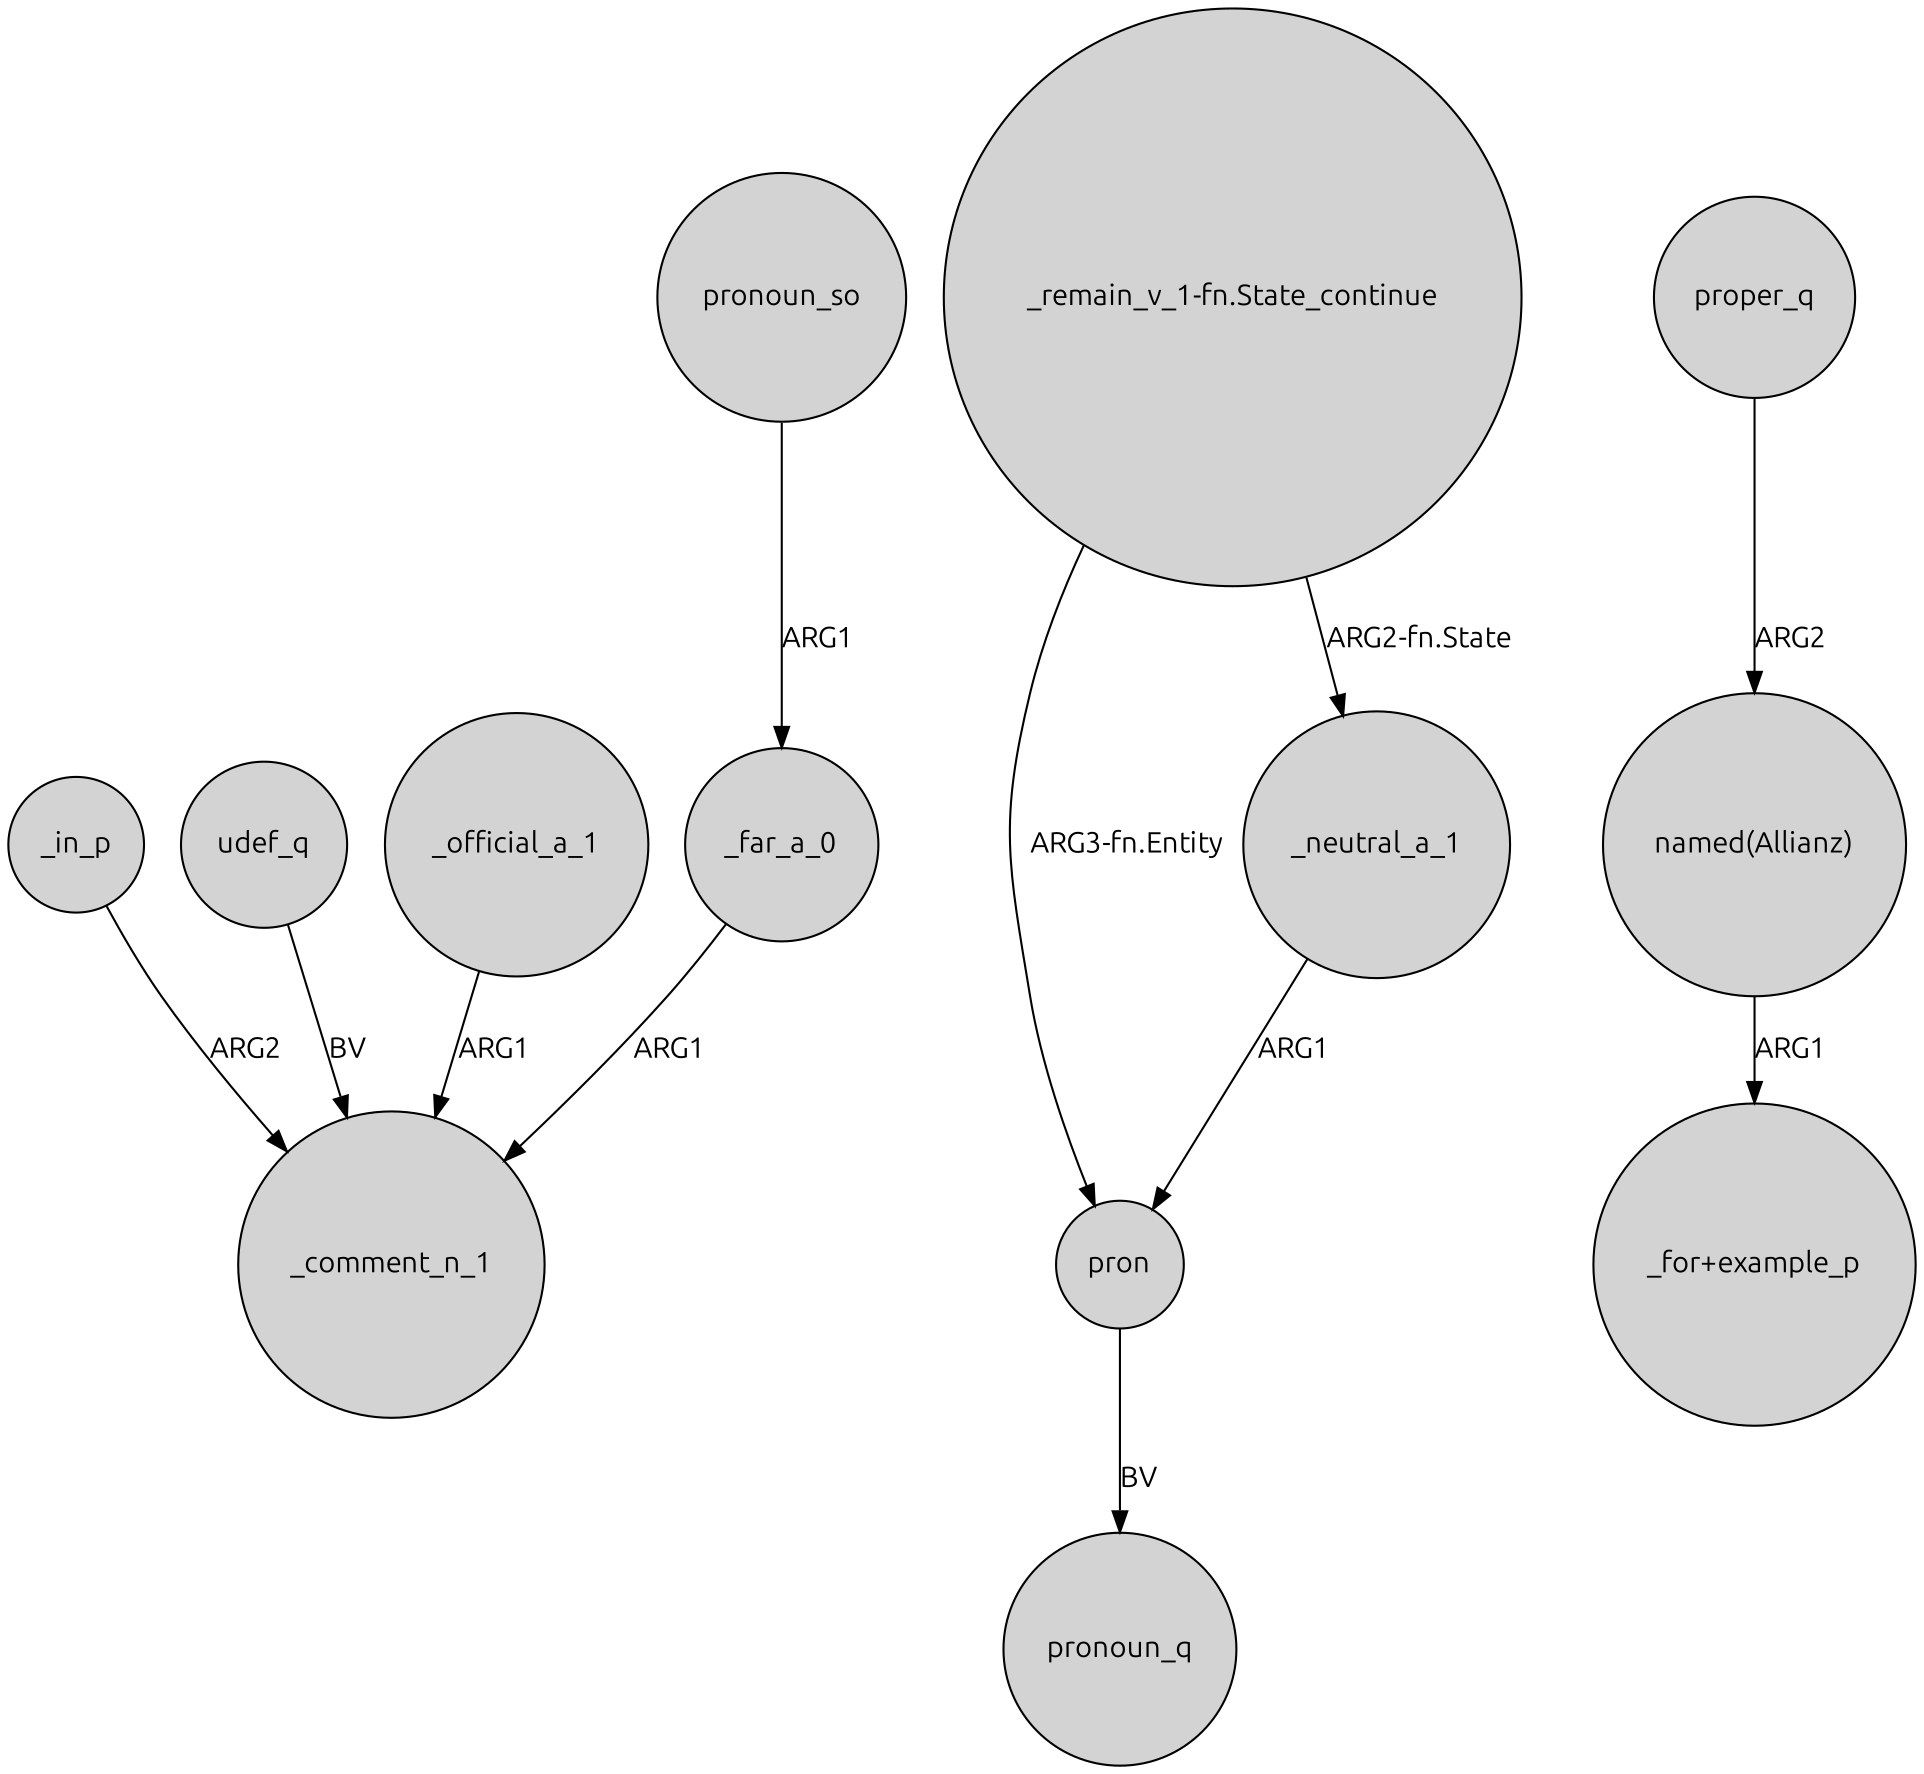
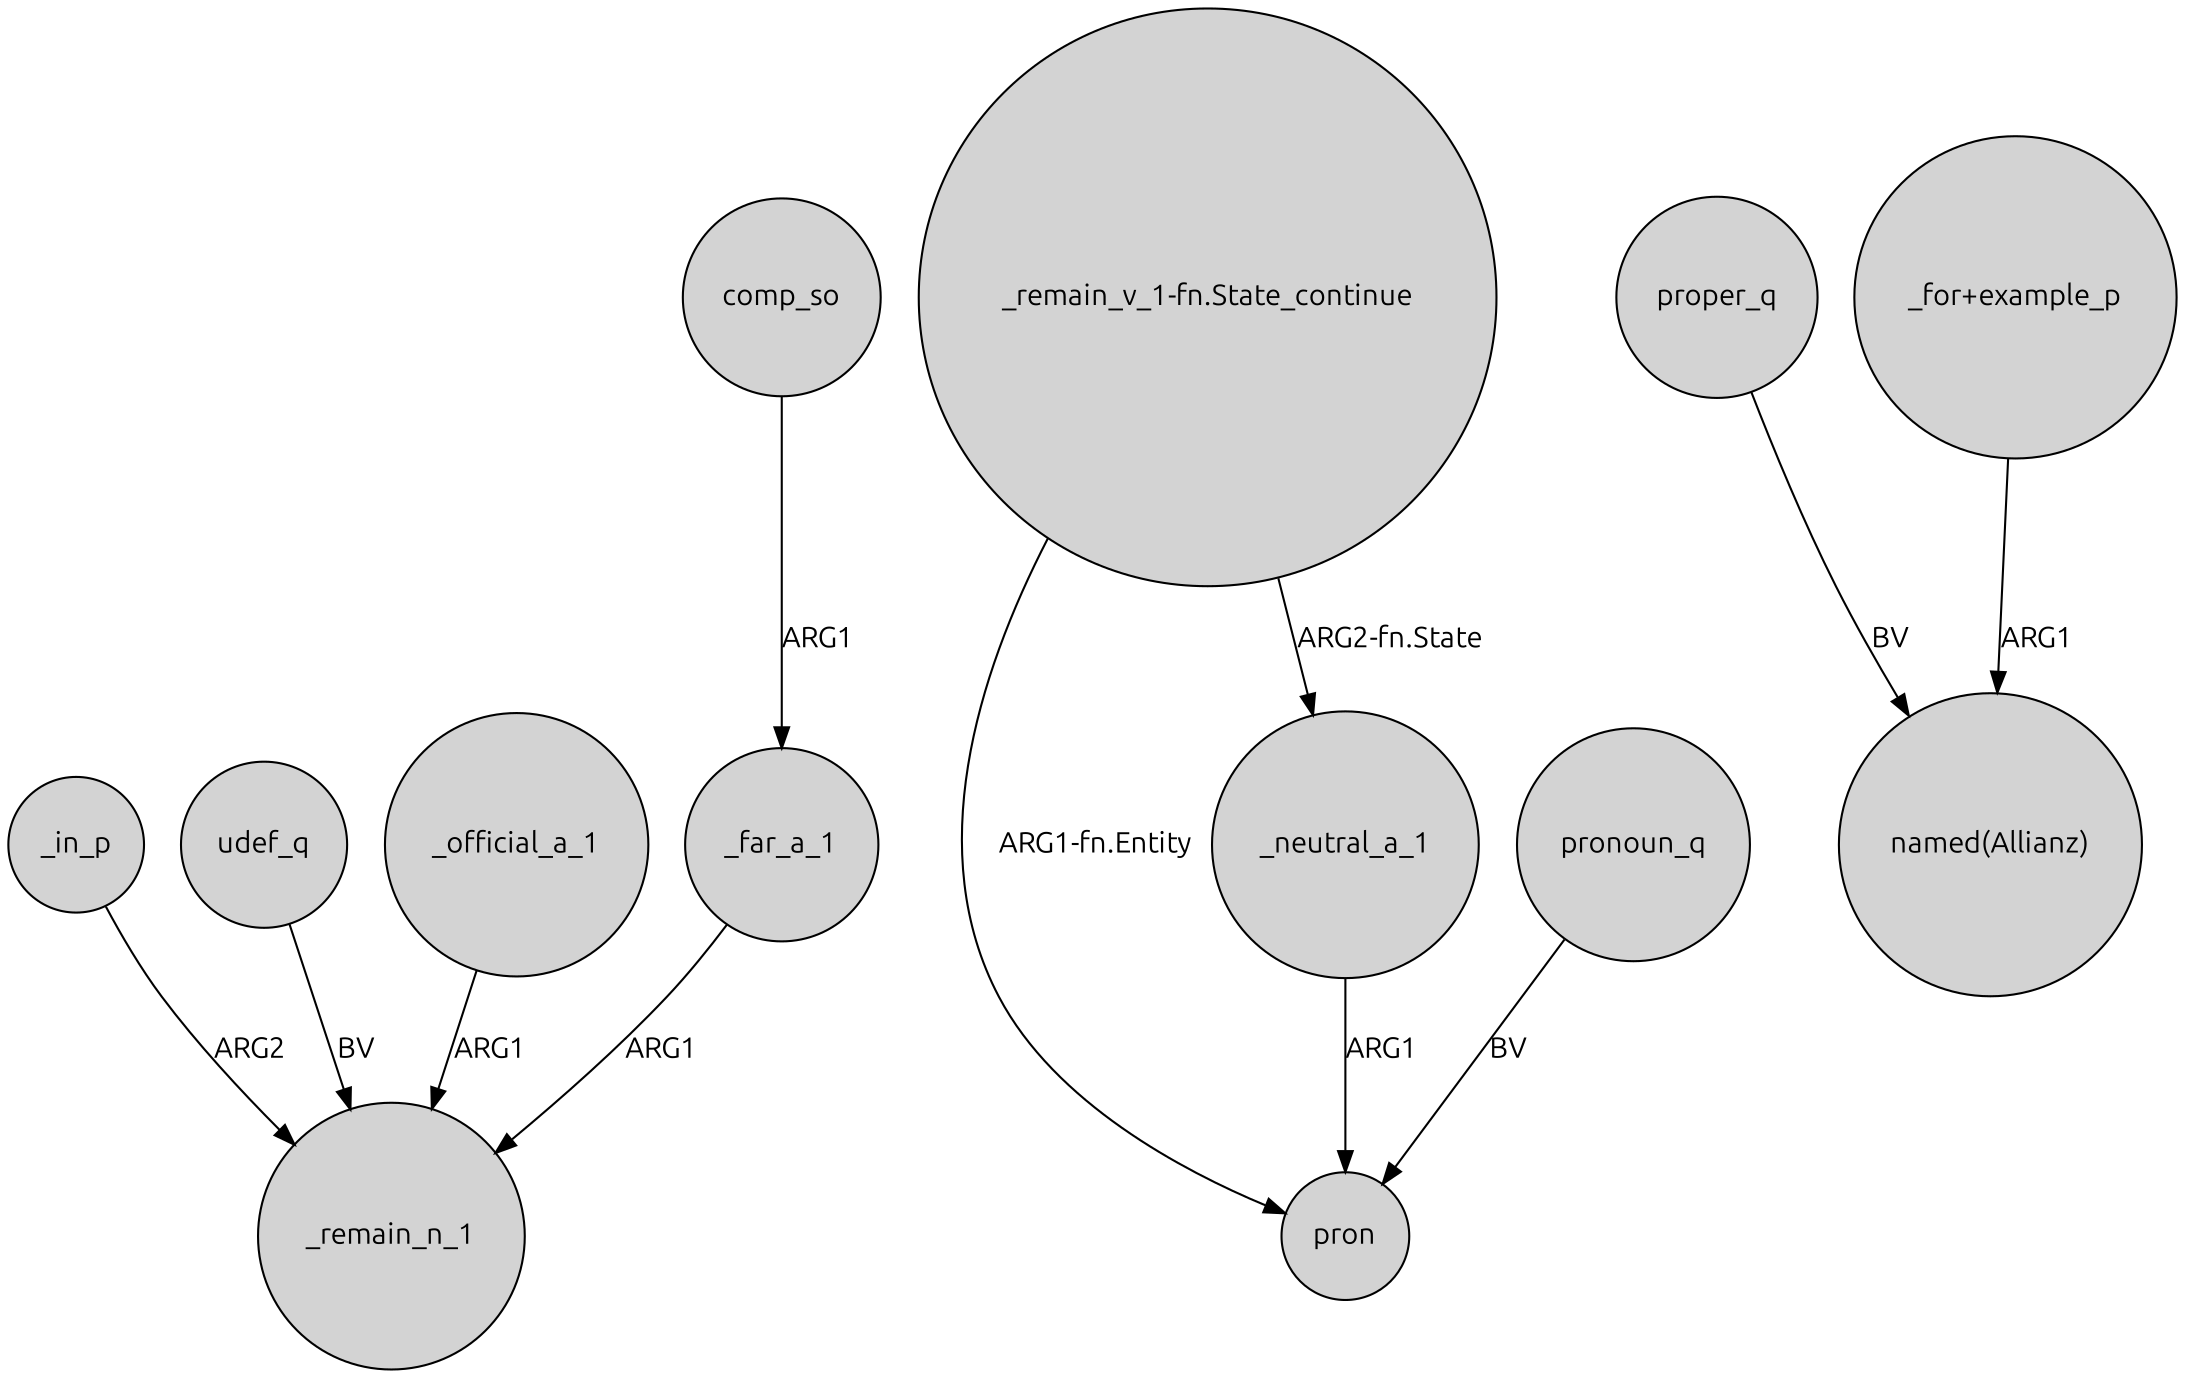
(782, 297) -> (782, 297)
(1791, 640) -> (1891, 640)
(782, 845) -> (782, 845)
(1127, 845) -> (1096, 845)
(1755, 1039) -> (2003, 565)
(391, 1265) -> (391, 1236)
(1120, 1420) -> (1480, 1053)
